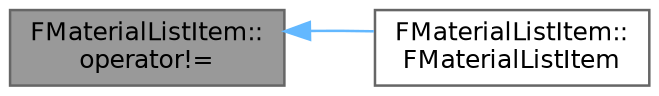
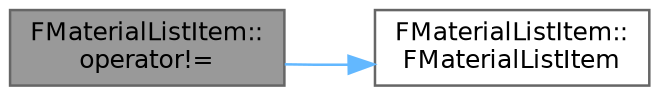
(342, 31) -> (316, 65)
